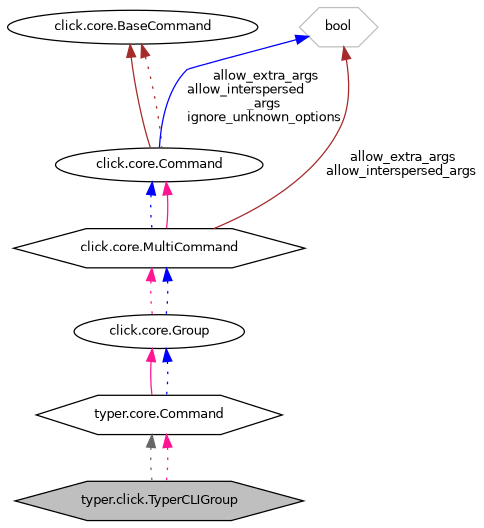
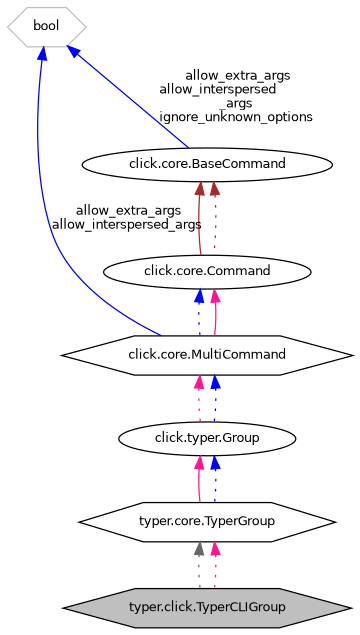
(201, 65) -> (133, 101)
(312, 166) -> (49, 223)
(159, 332) -> (207, 439)
(159, 415) -> (207, 522)
